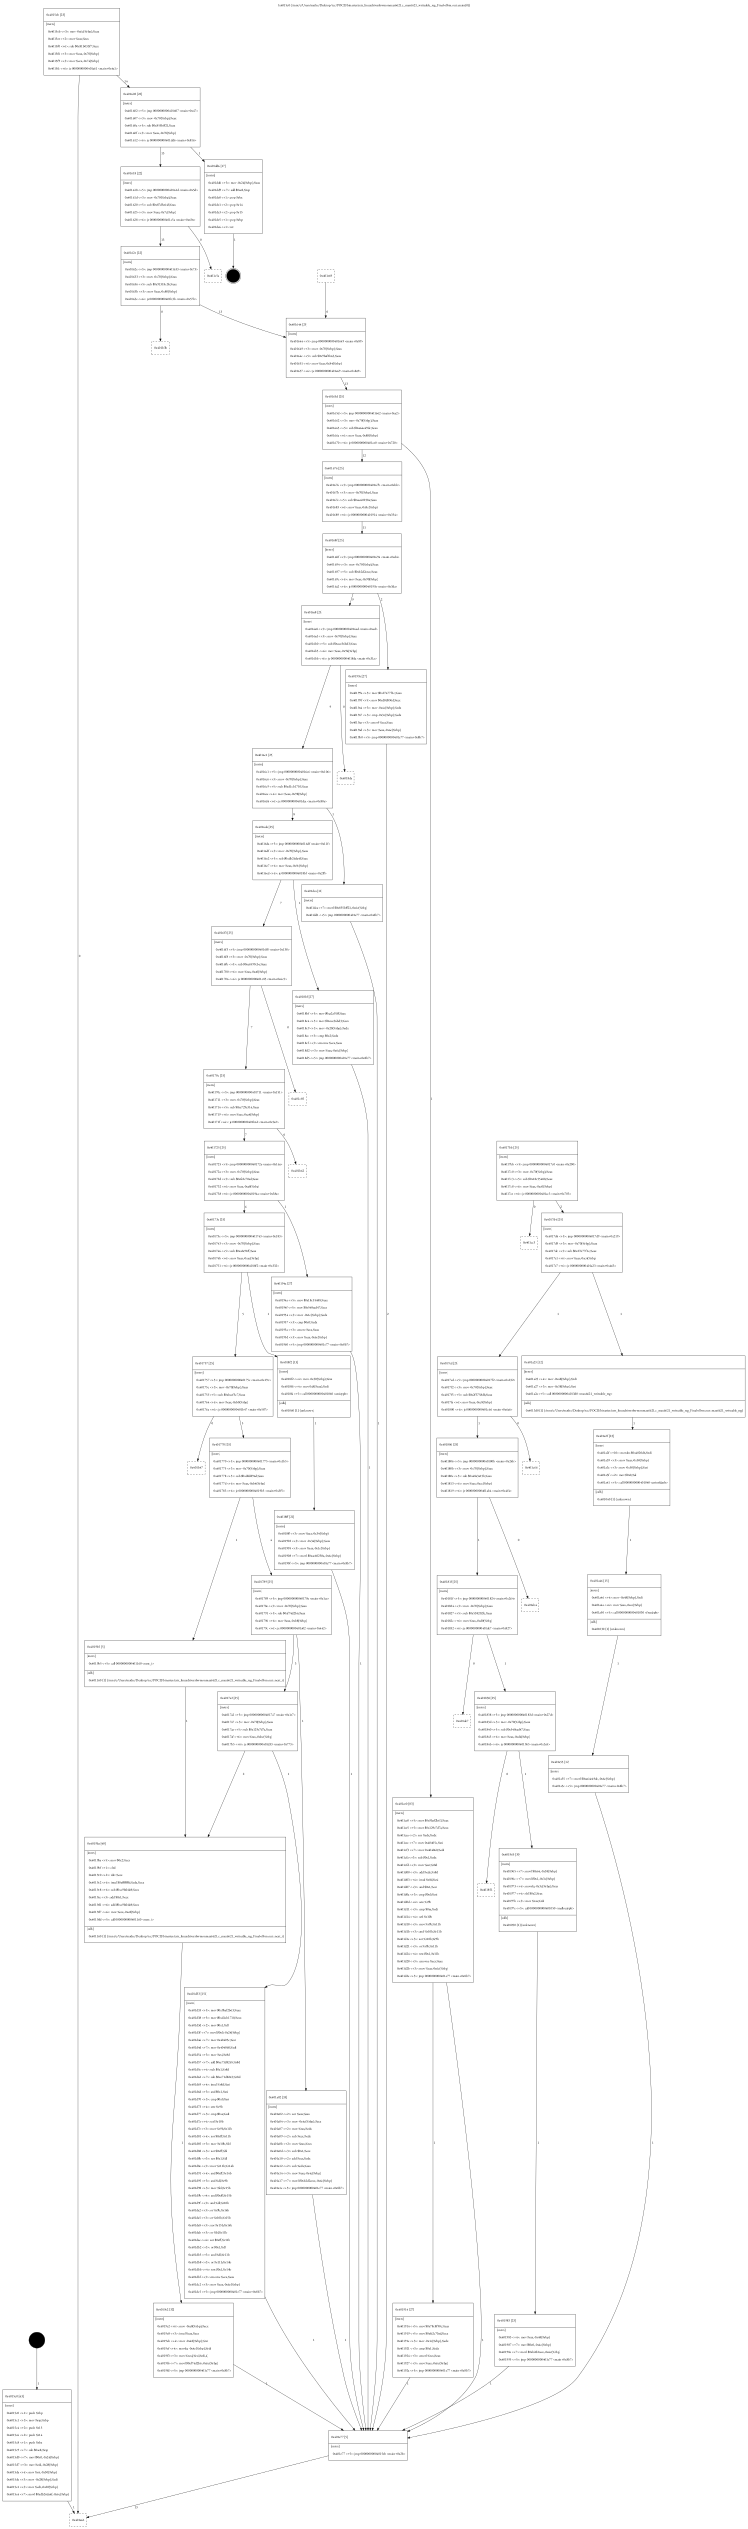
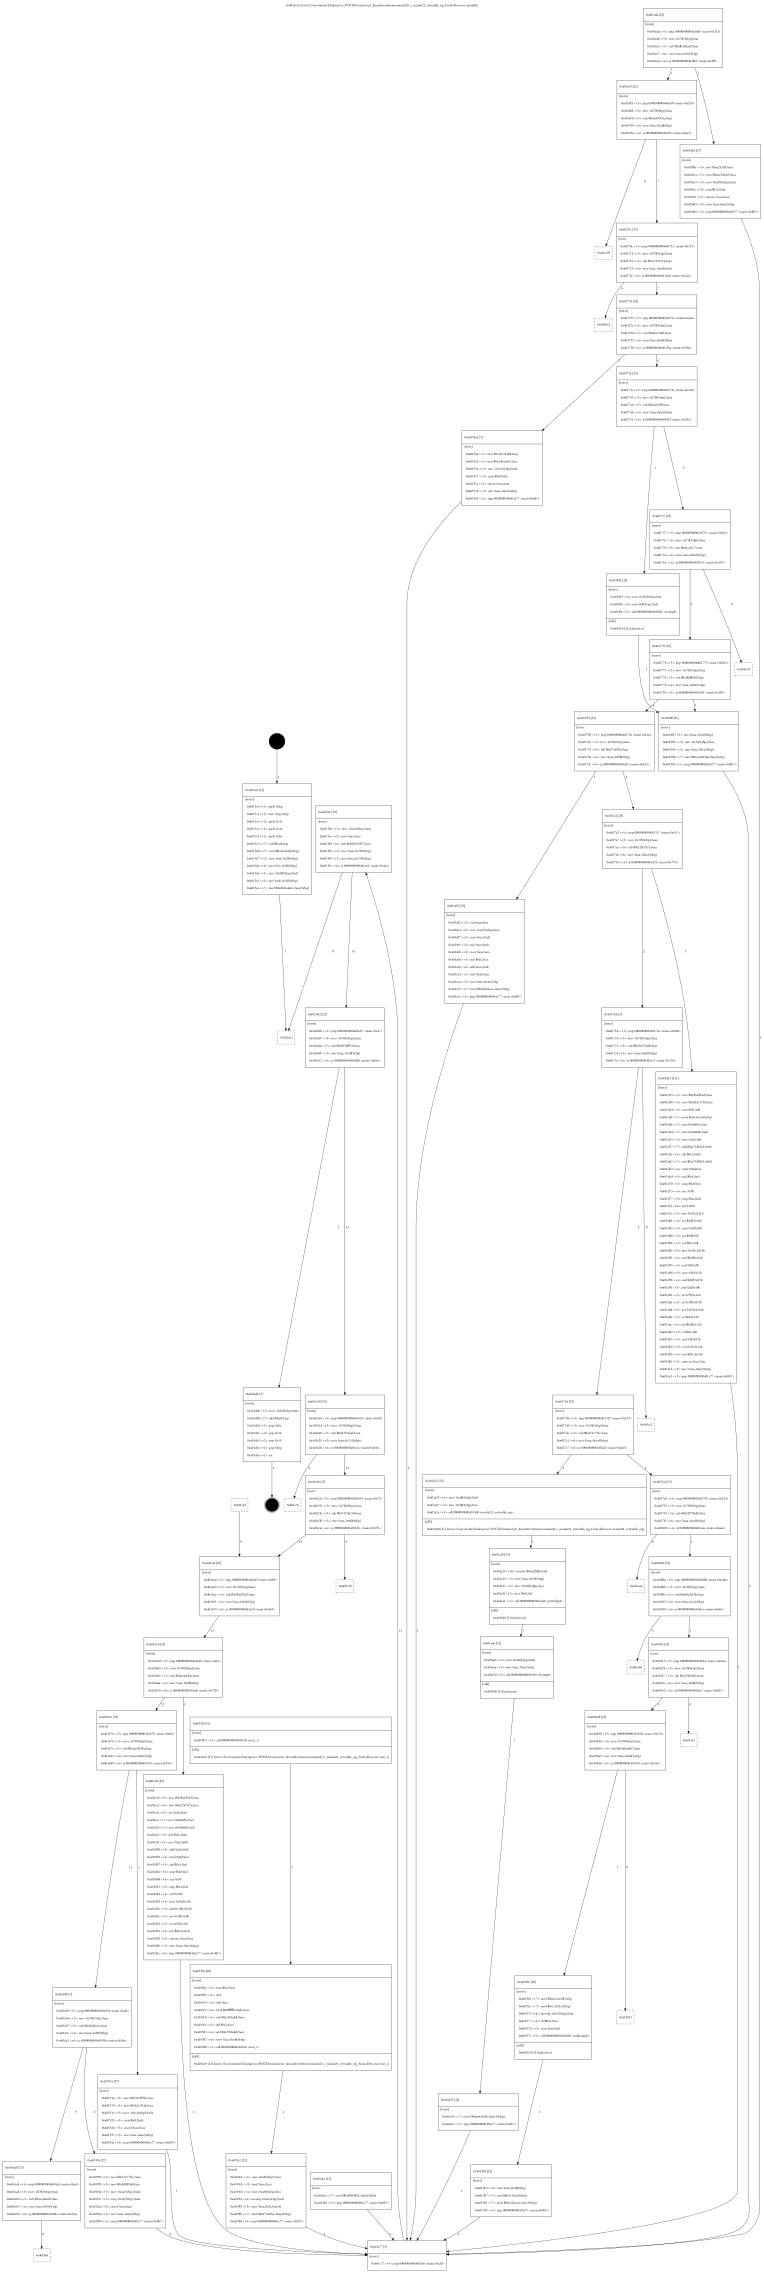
(293, 778) -> none
(217, 1568) -> (694, 704)
(227, 1793) -> (642, 937)
(433, 2142) -> (137, 1921)
(209, 2486) -> (398, 1556)
